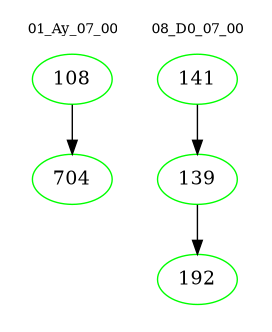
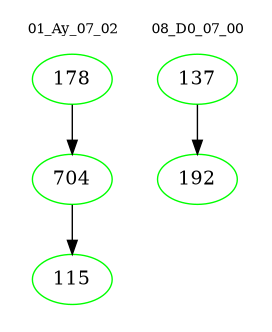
(73, 30) -> (73, 30)
(72, 79) -> (72, 79)
(197, 79) -> none
(197, 179) -> (197, 79)
none -> (72, 279)
